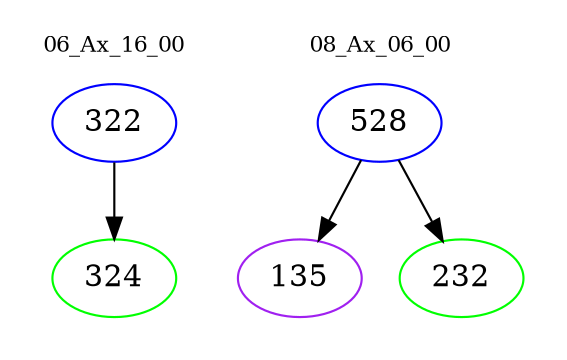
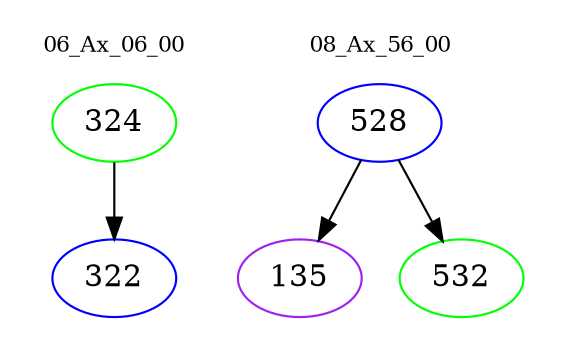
(114, 46) -> (114, 46)
(381, 46) -> (381, 46)
(114, 190) -> (114, 190)
(462, 278) -> (462, 278)
